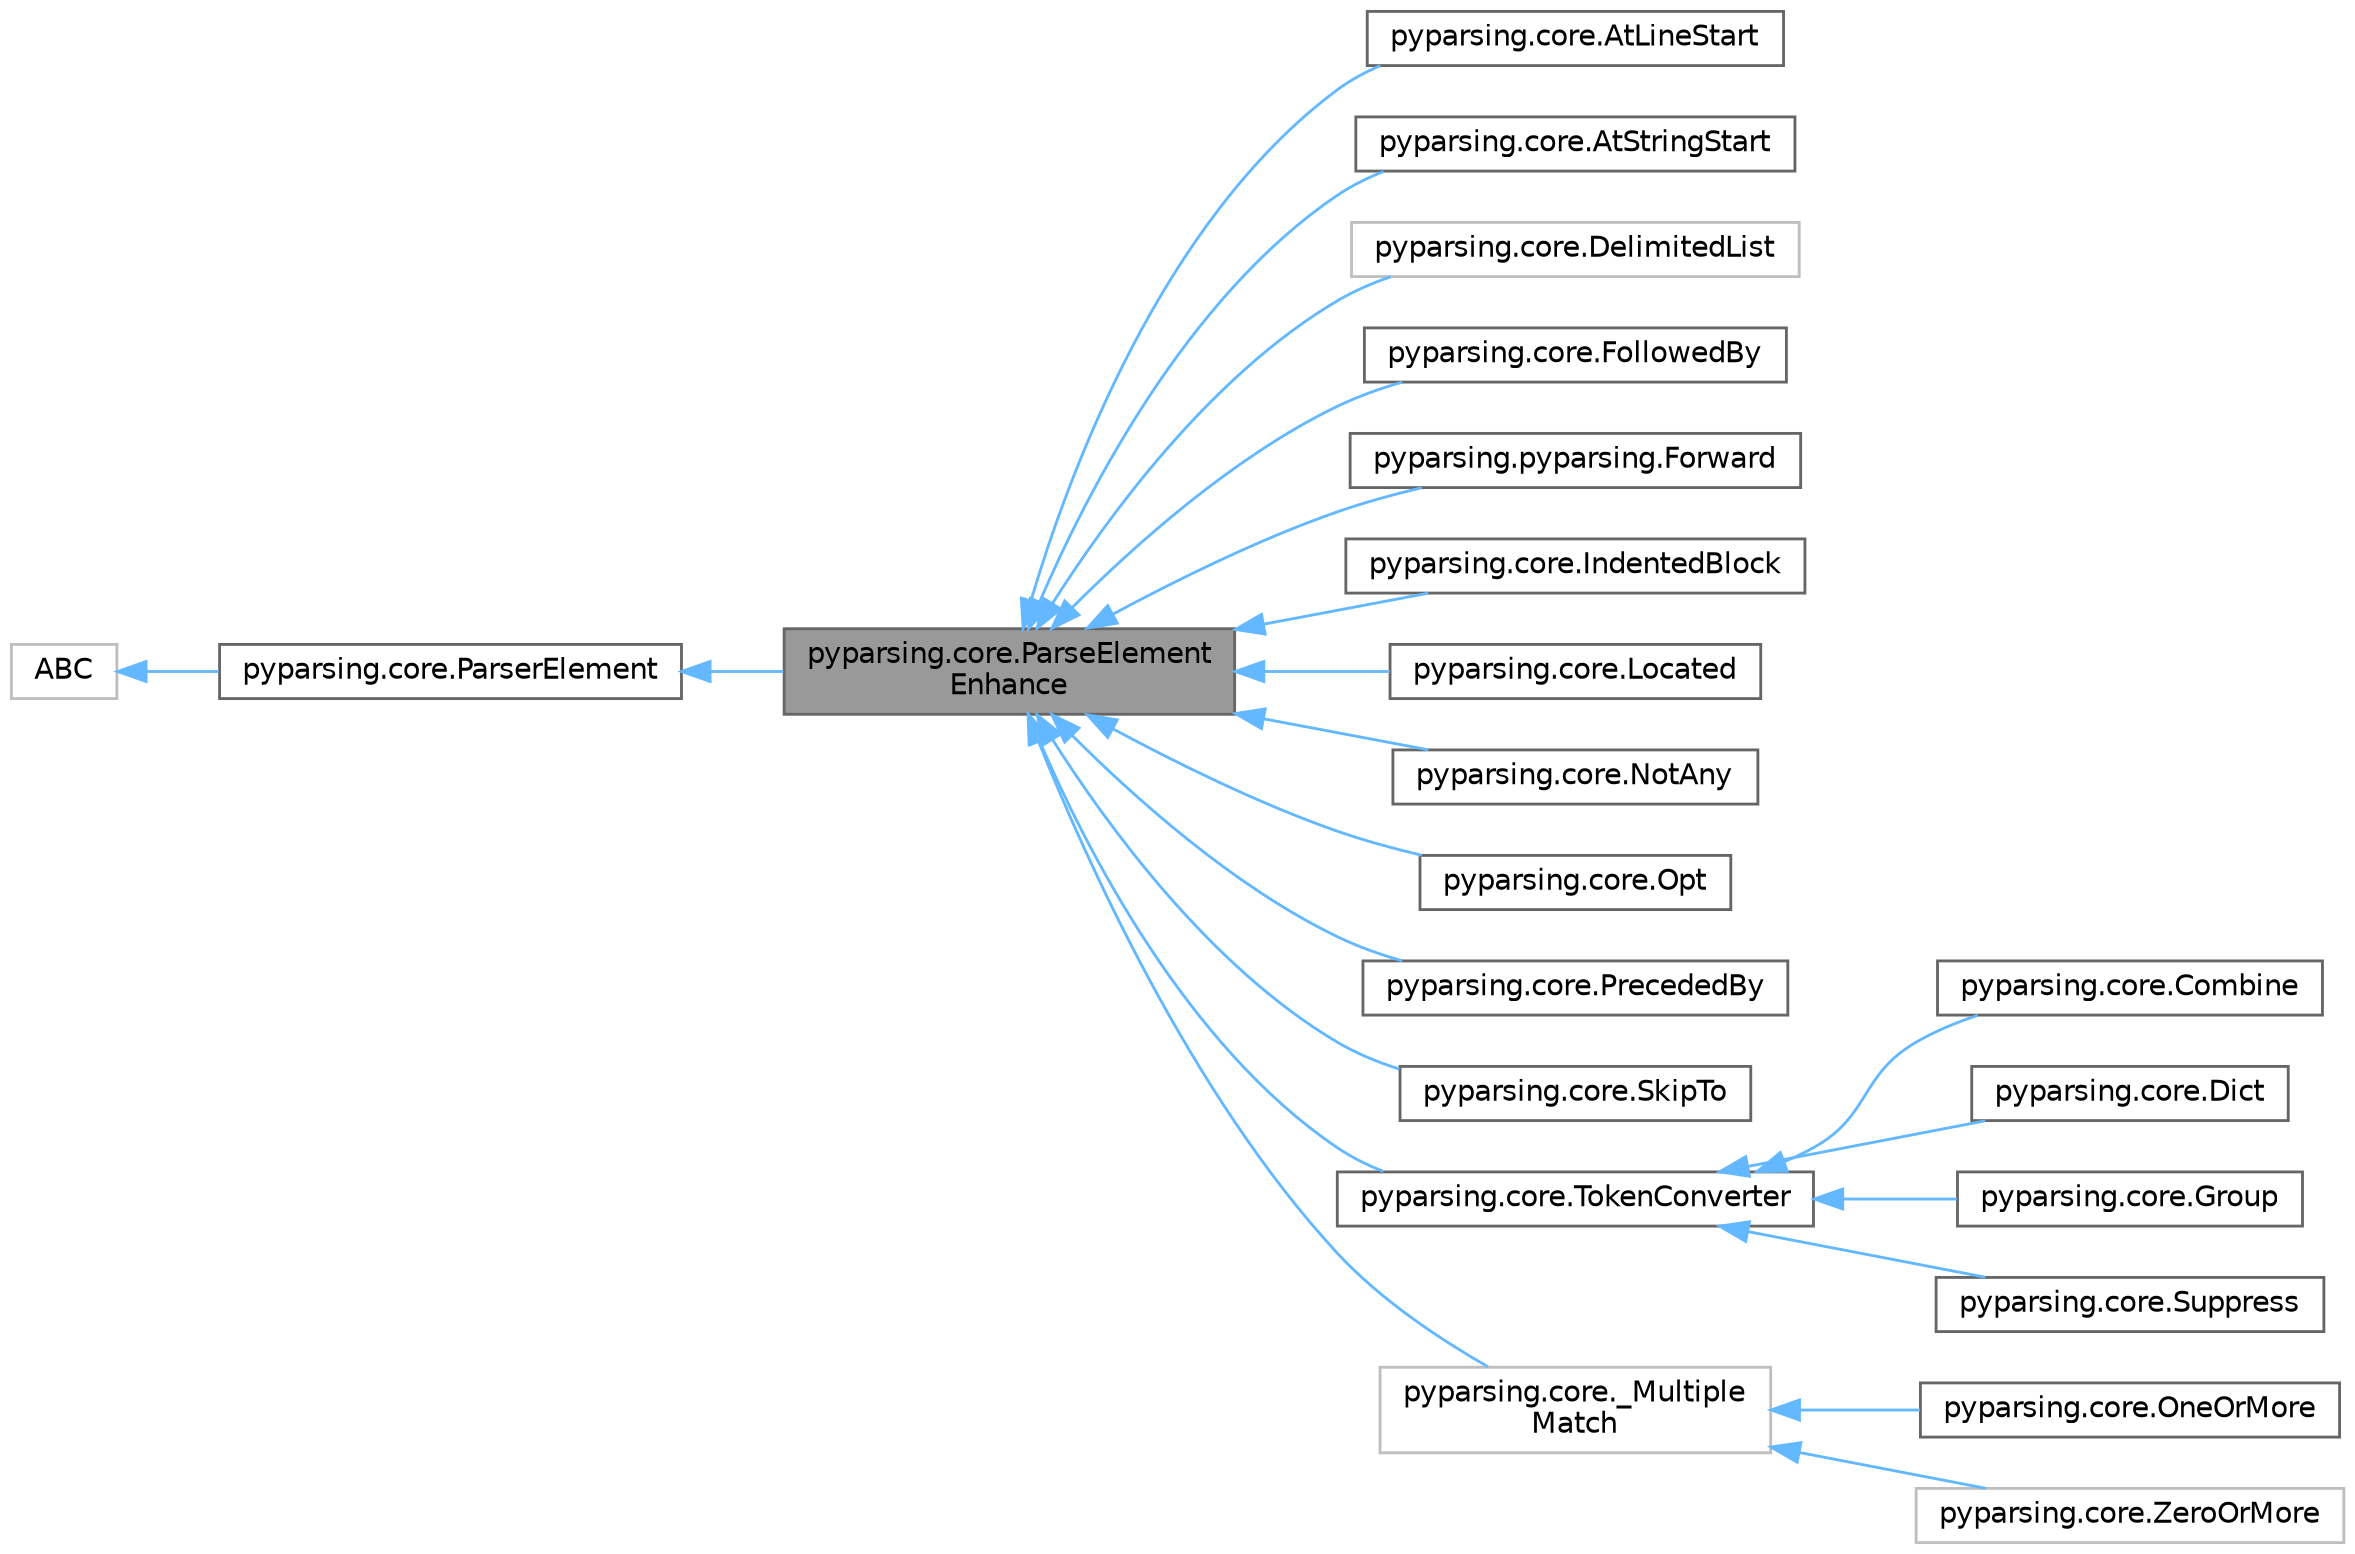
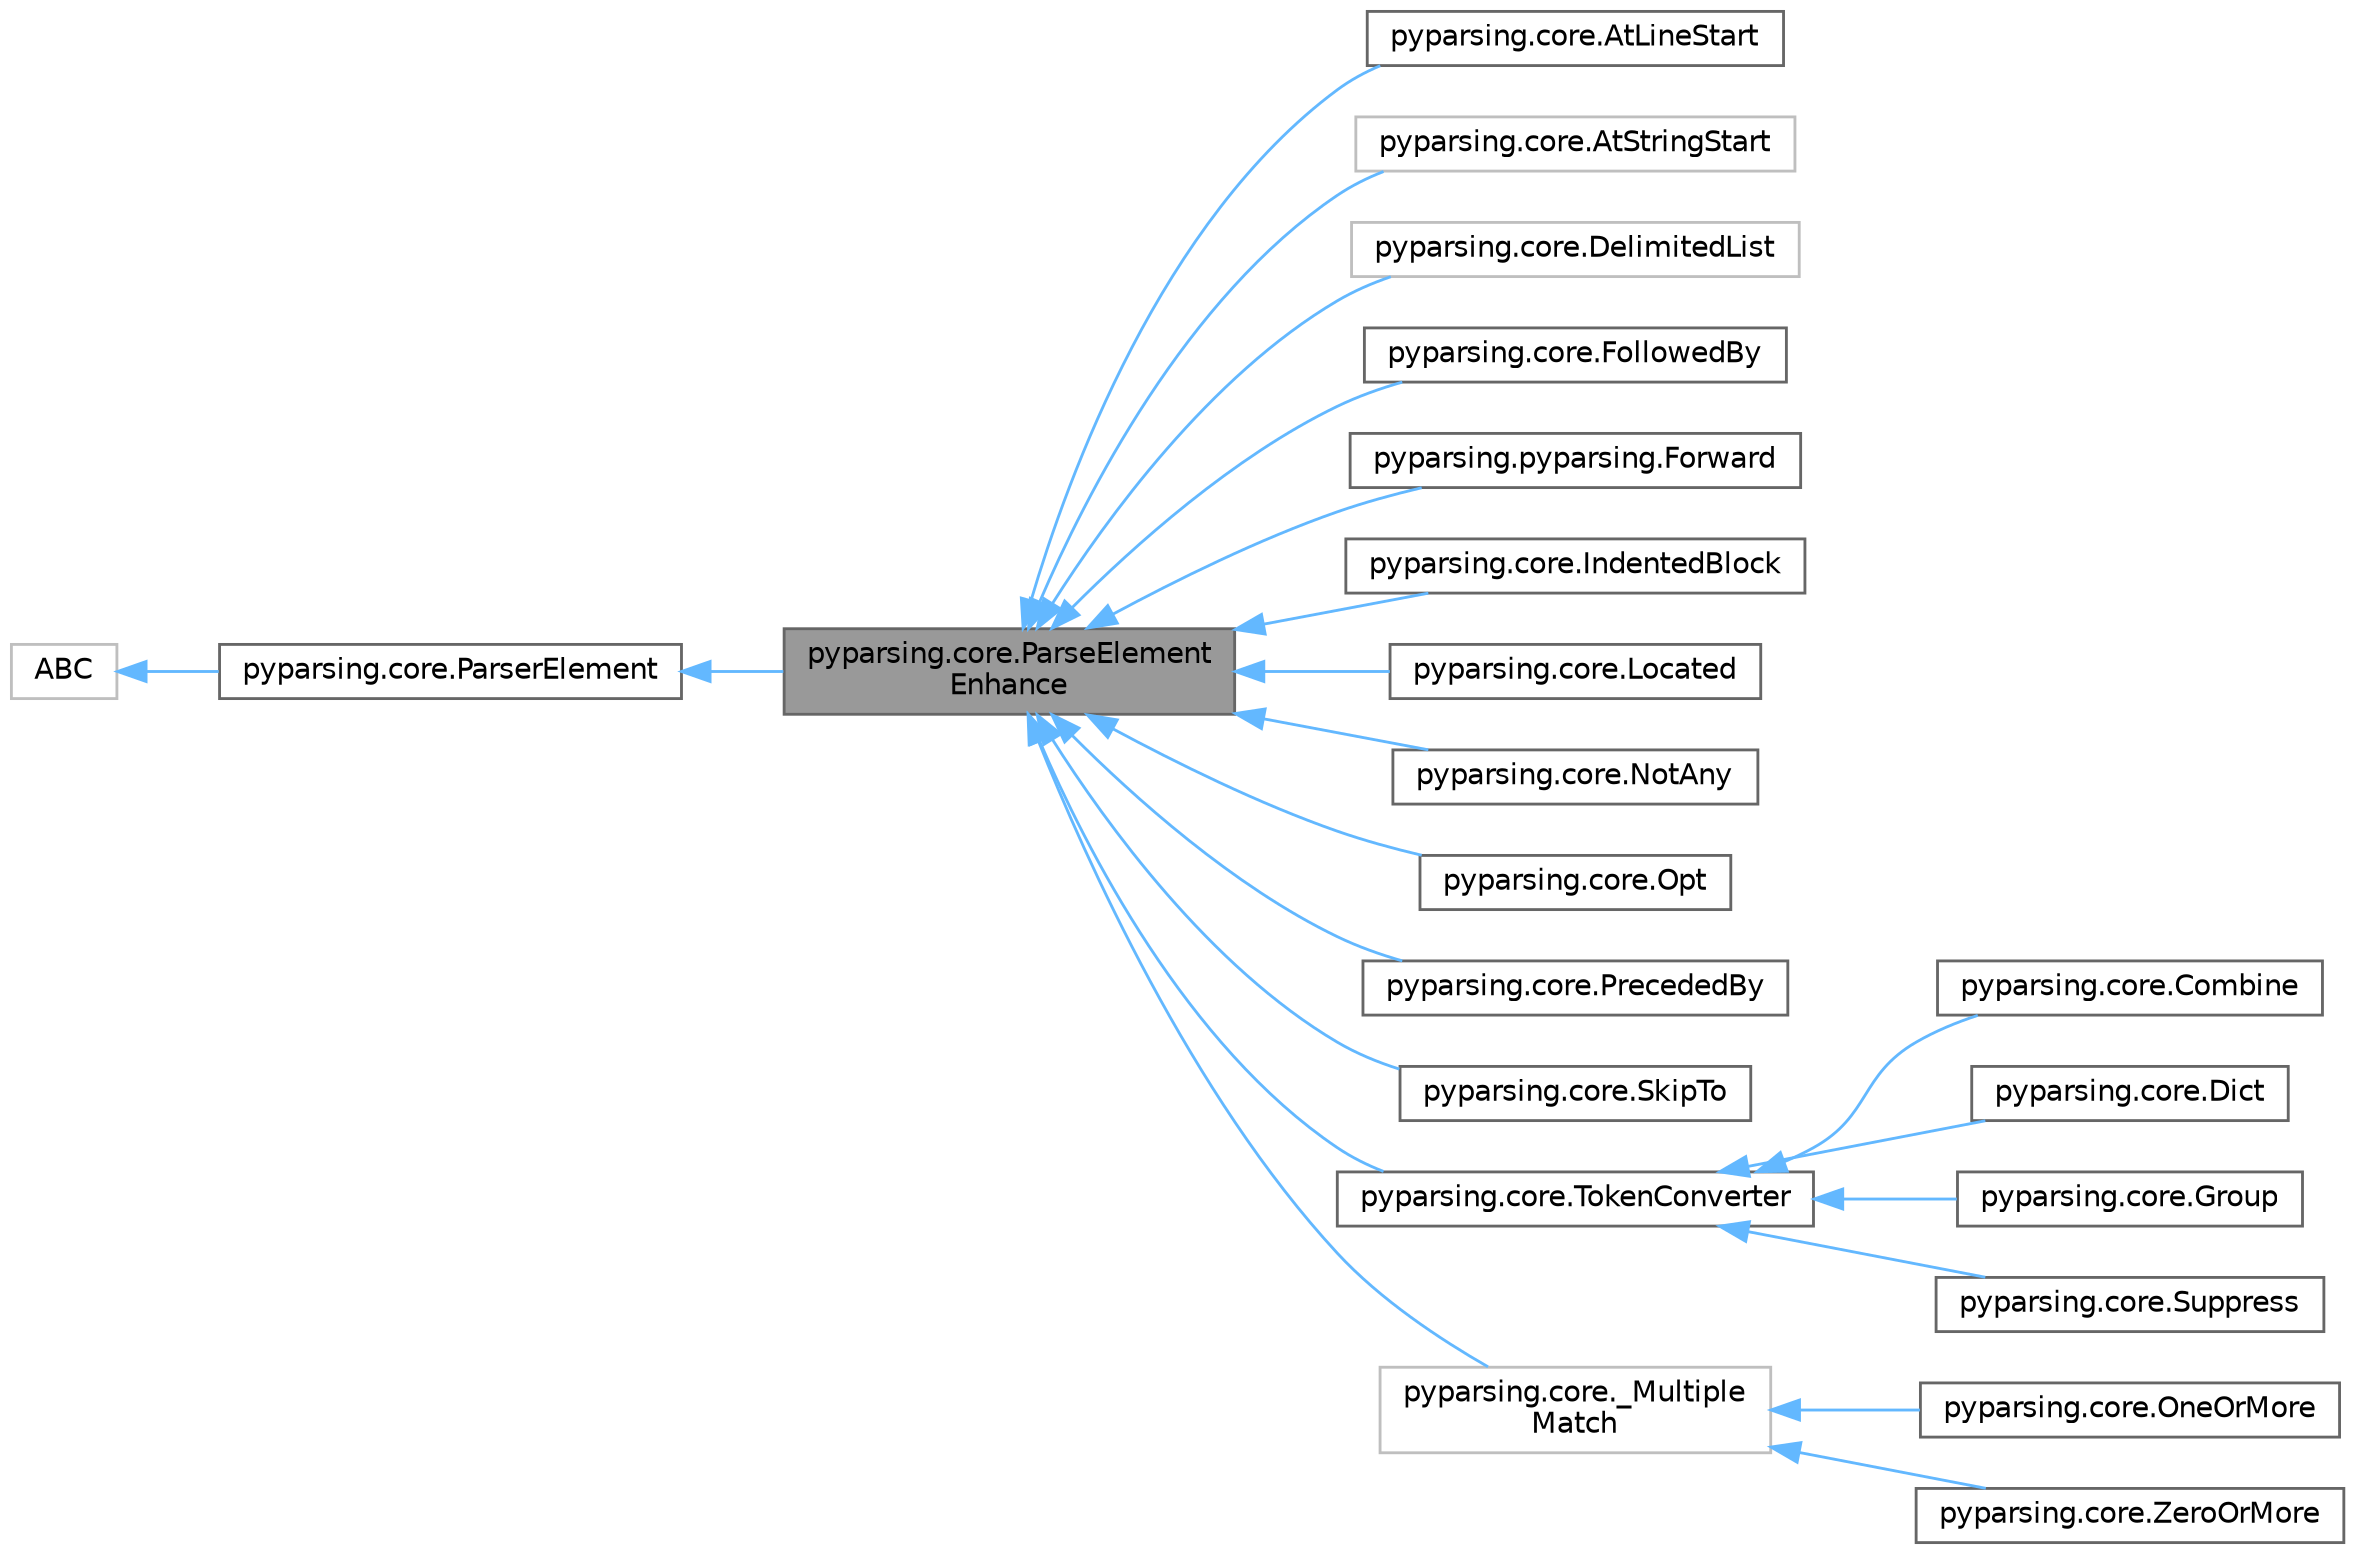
(1575, 144) -> (1575, 144)
(2130, 1516) -> (2130, 1516)
